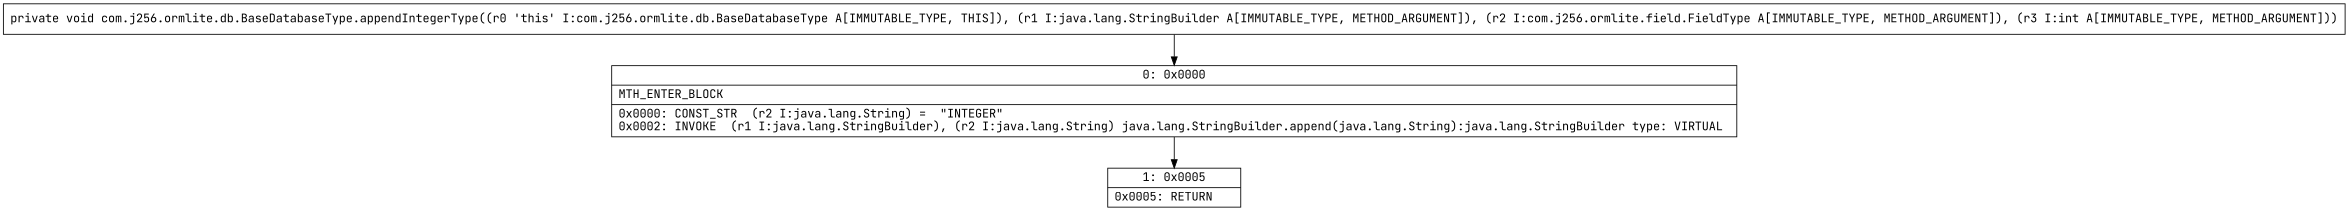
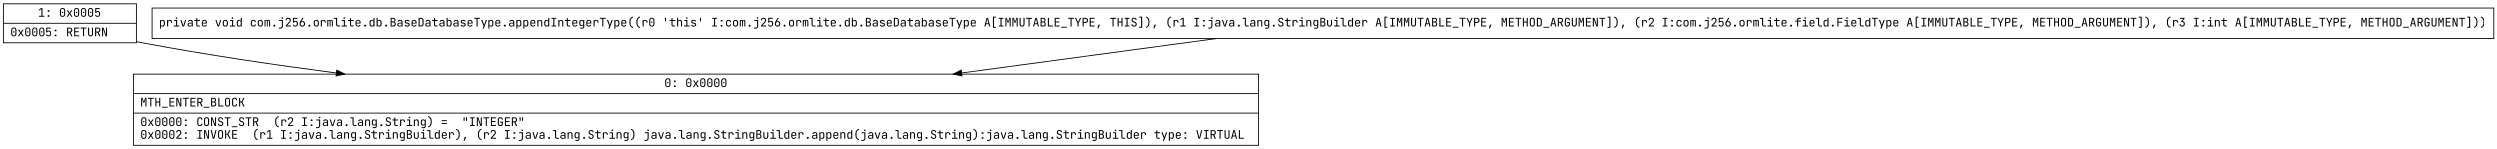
(1174, 148) -> (236, 59)
